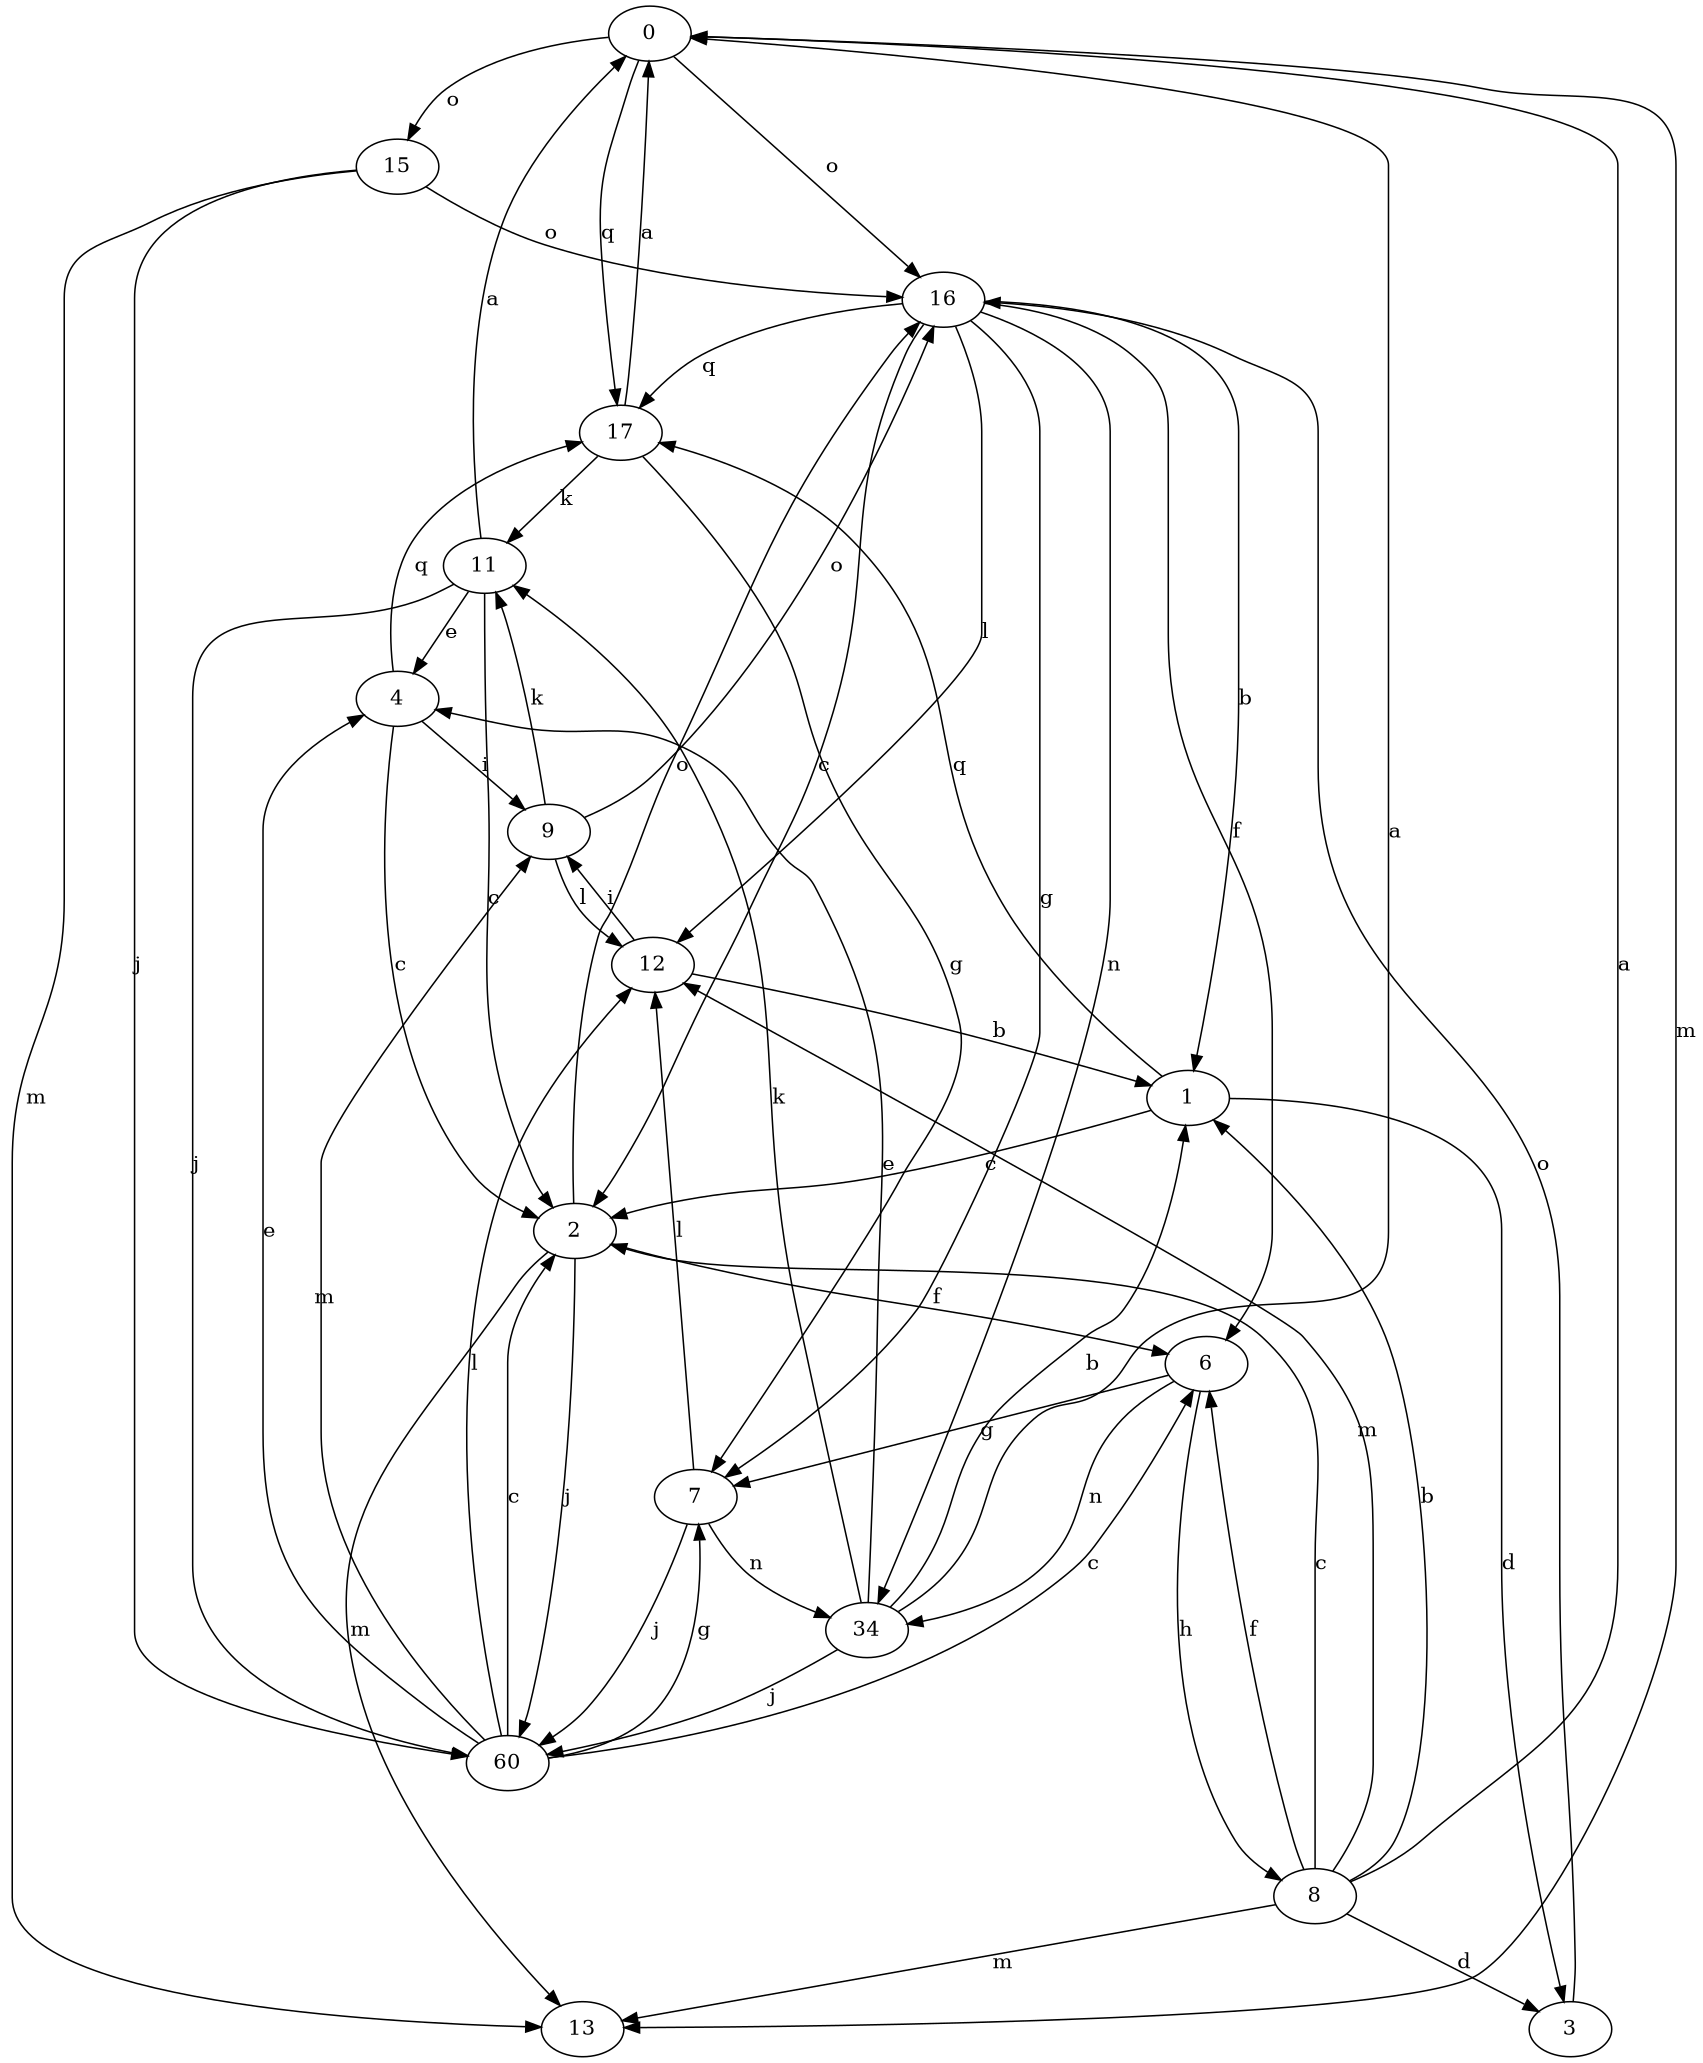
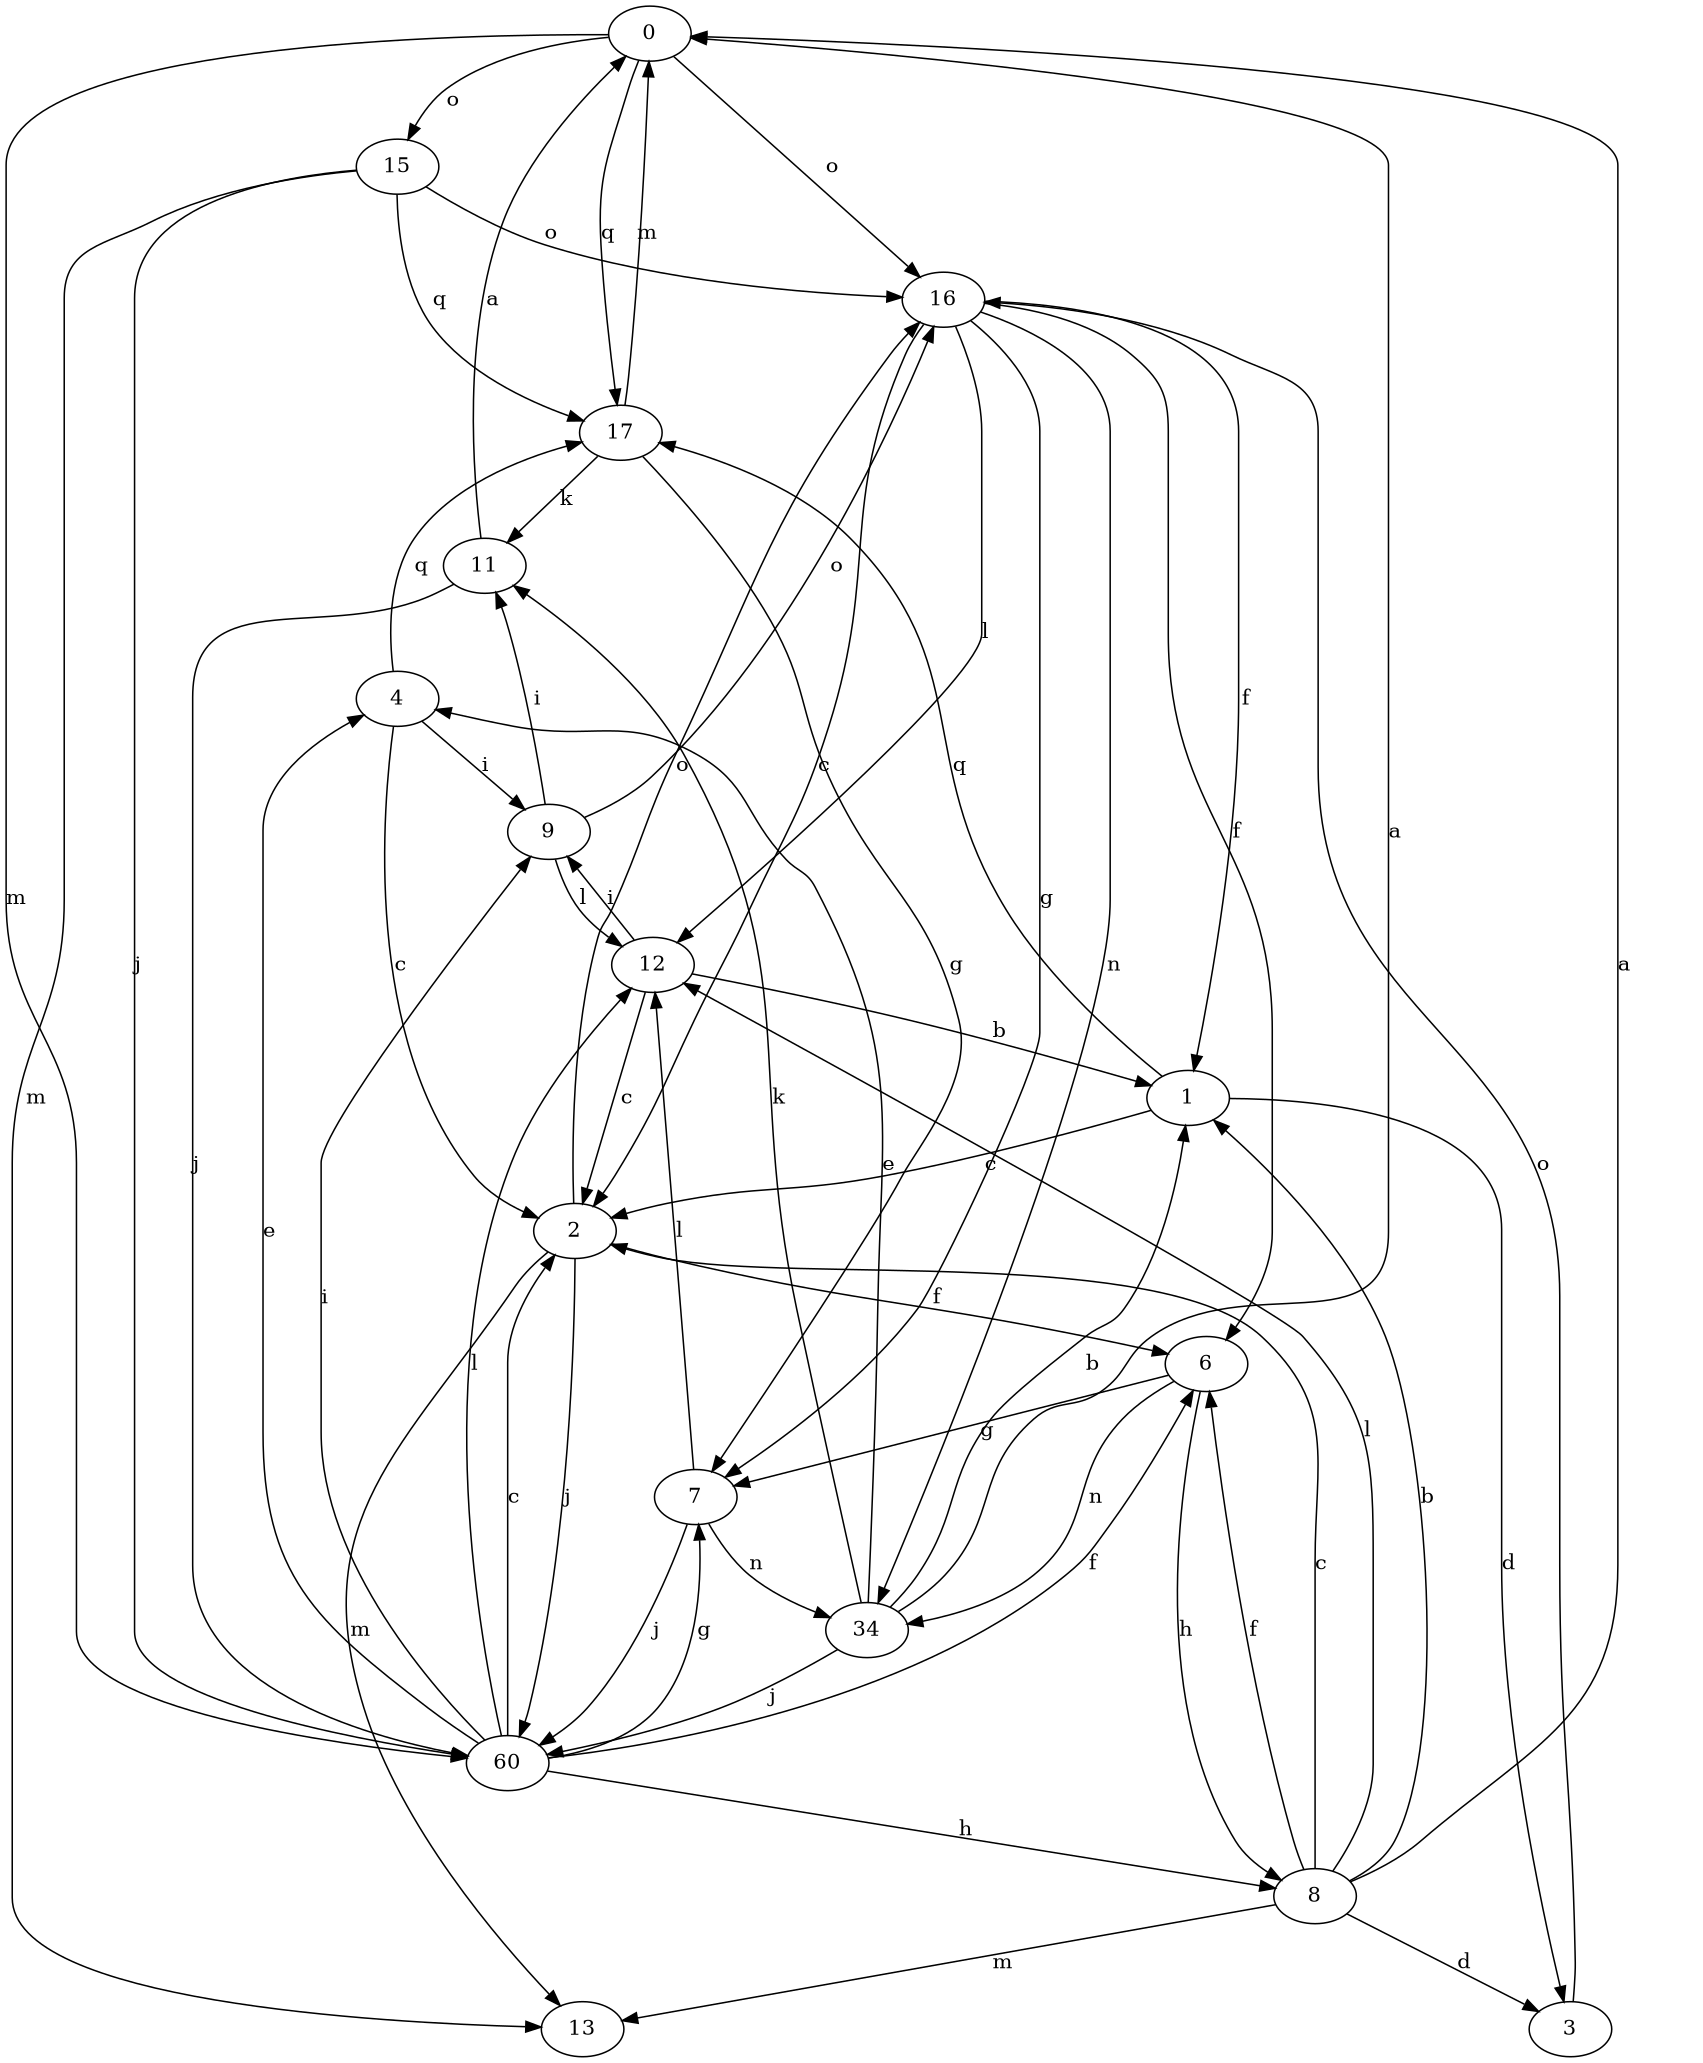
(648, 233) -> (648, 233)
(768, 329) -> (441, 337)
(445, 626) -> none
(538, 699) -> (538, 699)
(1246, 699) -> (1246, 699)
(488, 884) -> (616, 1090)
(1676, 1005) -> (6, 789)
(325, 1297) -> (325, 1297)
(1368, 1431) -> (1368, 1431)
(1093, 1564) -> (1093, 1564)
none -> (904, 1828)
